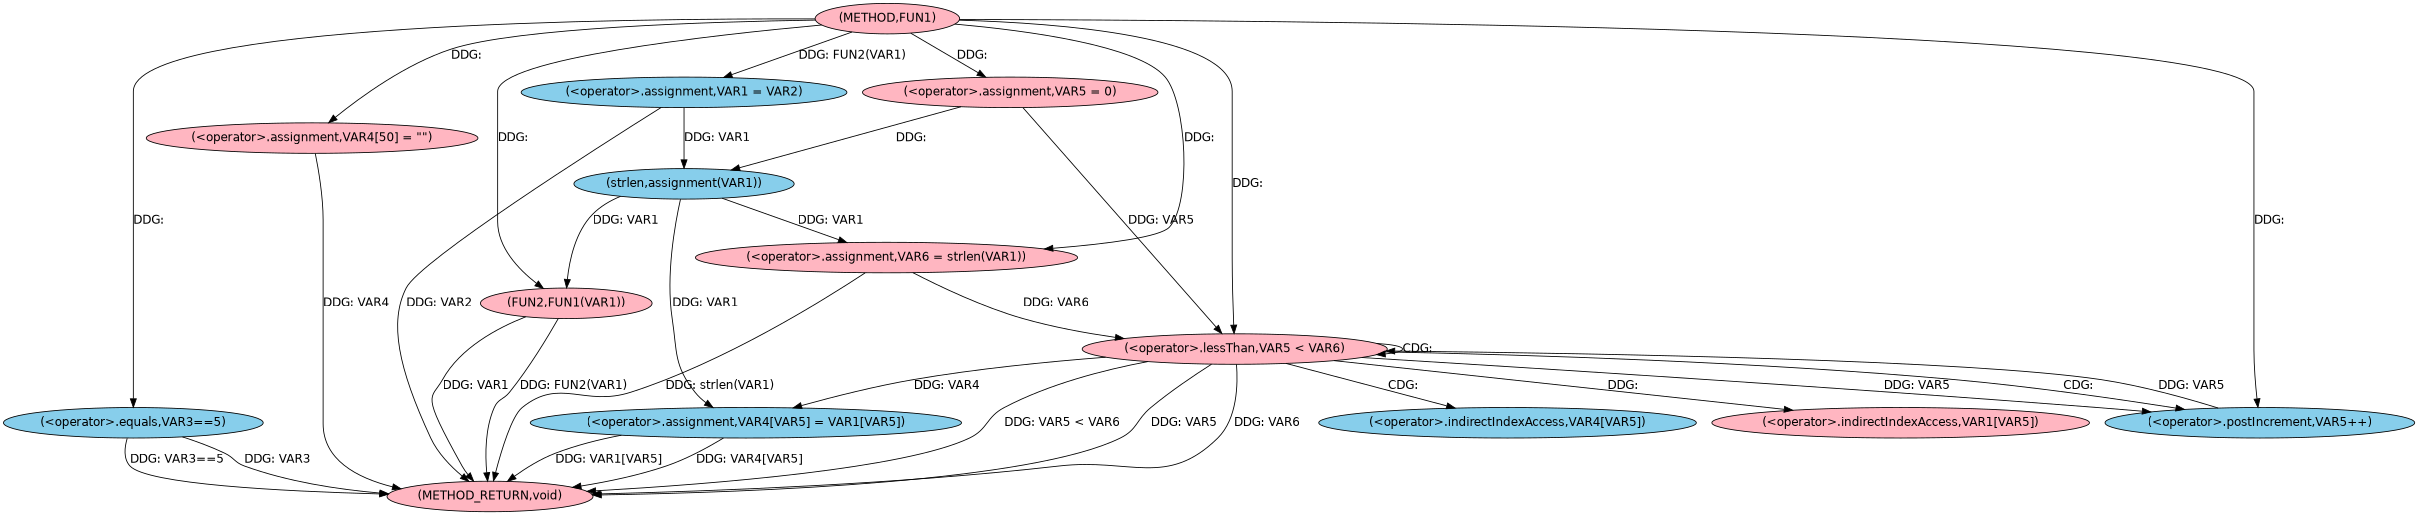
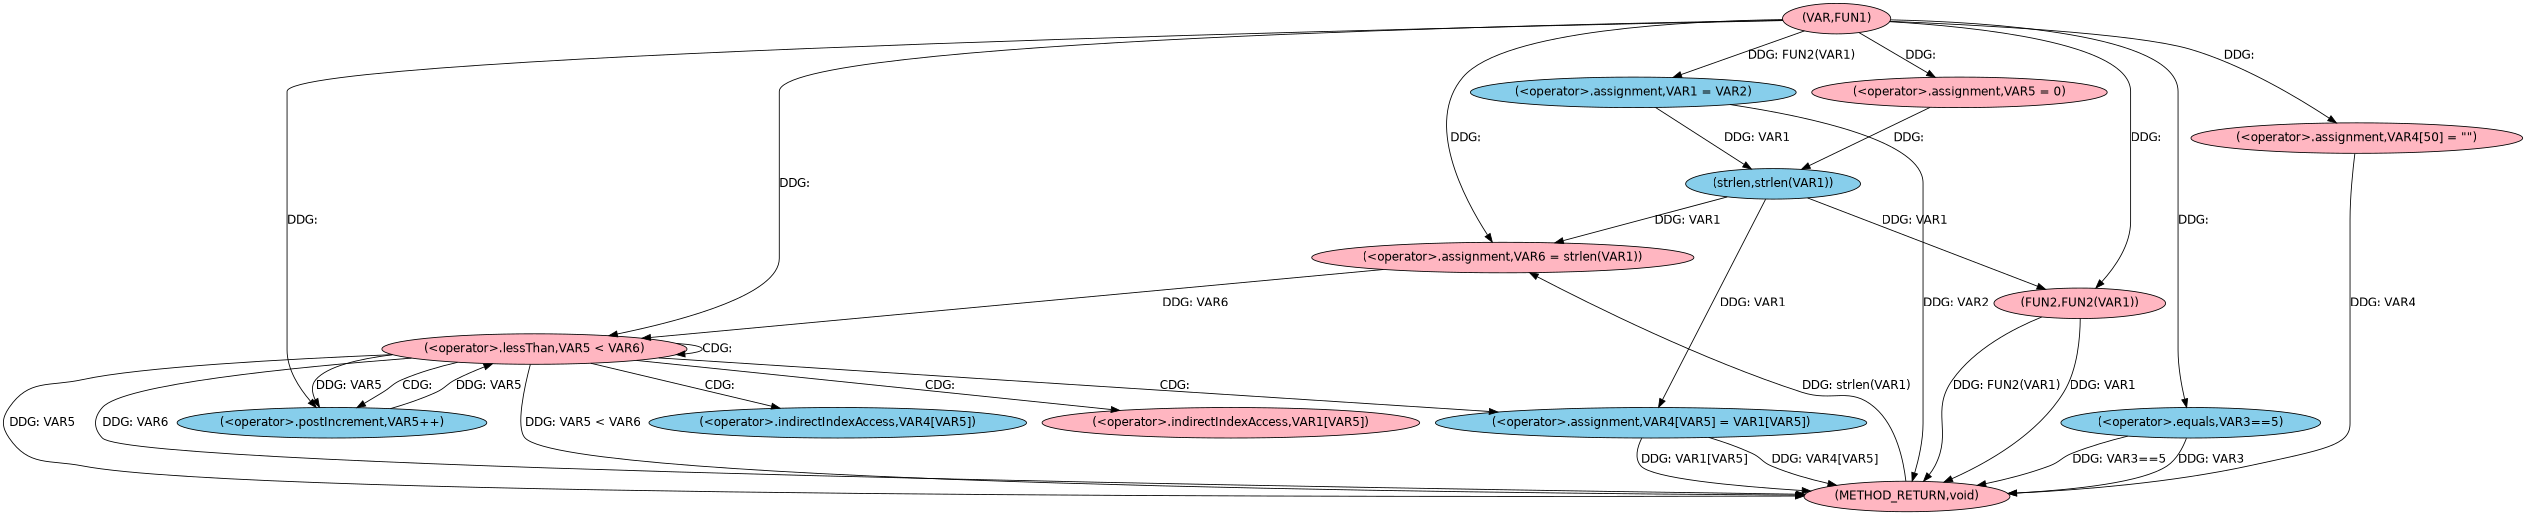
(887, 19) -> (1837, 19)
(684, 184) -> (1773, 184)
(1119, 217) -> none
(566, 303) -> (2080, 303)
(668, 379) -> (1740, 370)
(947, 386) -> (1177, 386)
(1625, 386) -> (942, 386)
